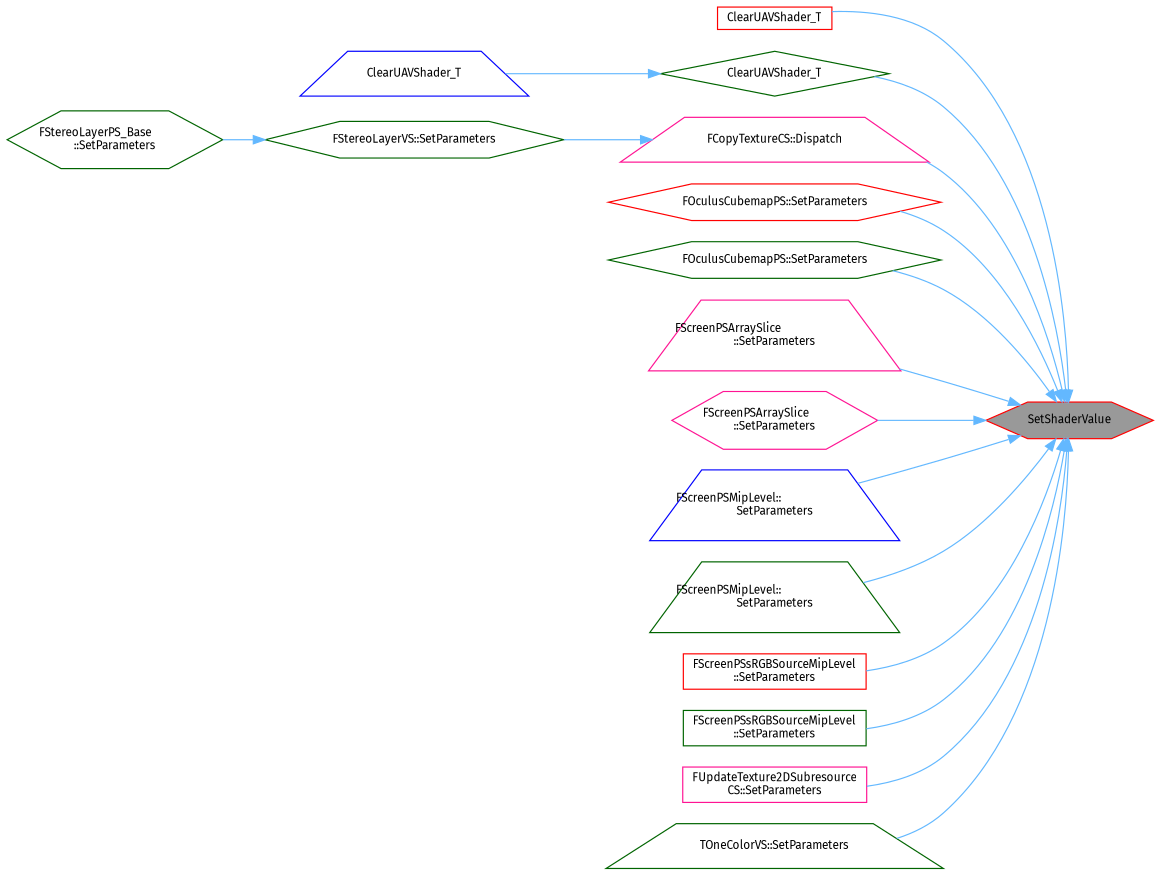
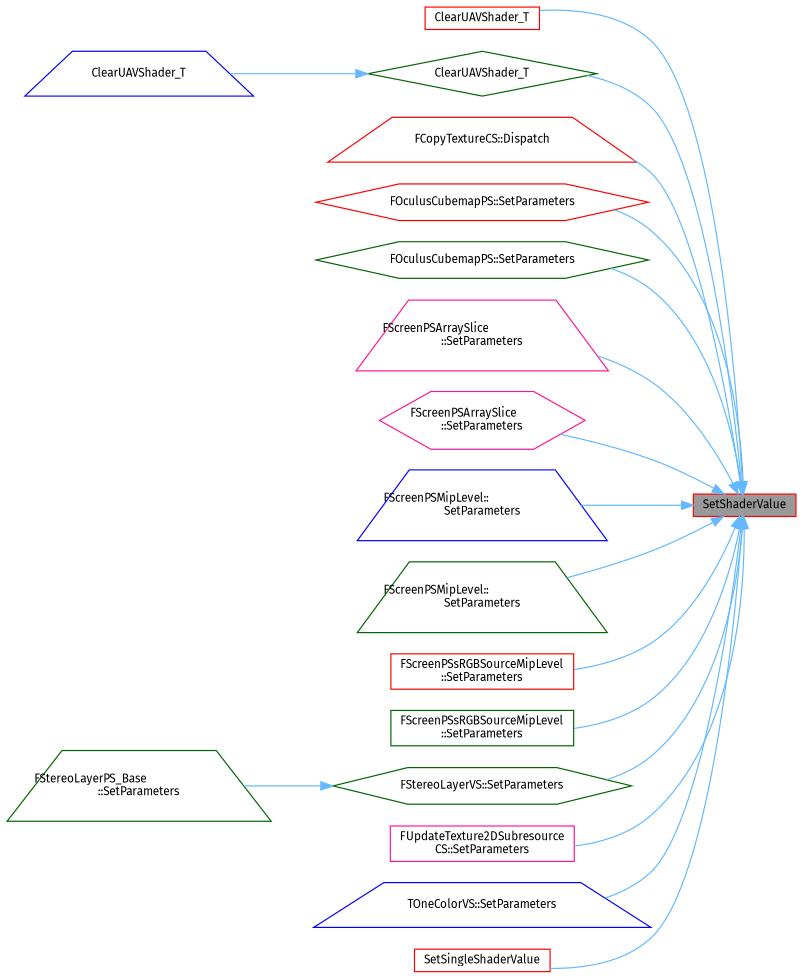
(115, 140) -> (139, 786)
(602, 140) -> (708, 675)
(775, 140) -> (482, 140)
(1070, 420) -> (745, 505)
(775, 846) -> (482, 905)
none -> (482, 960)
